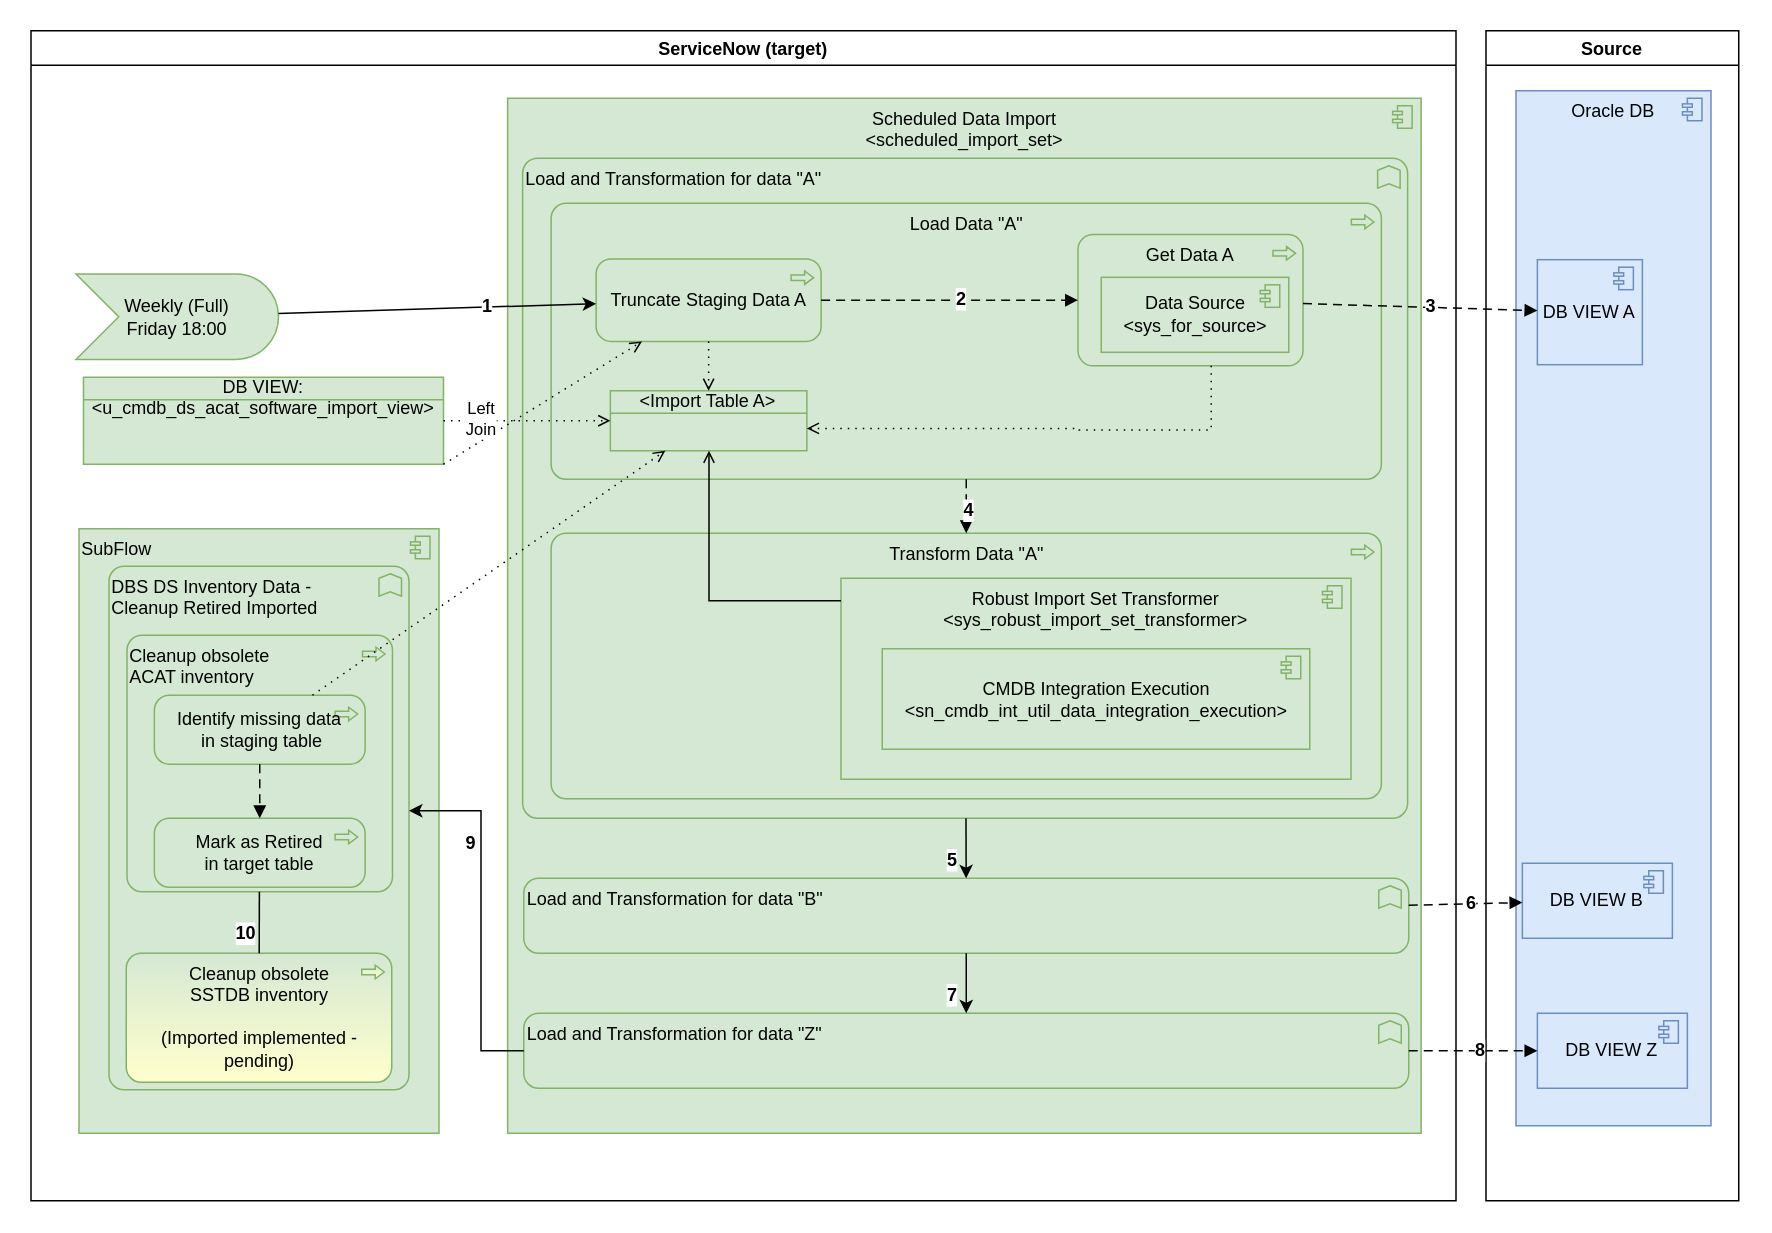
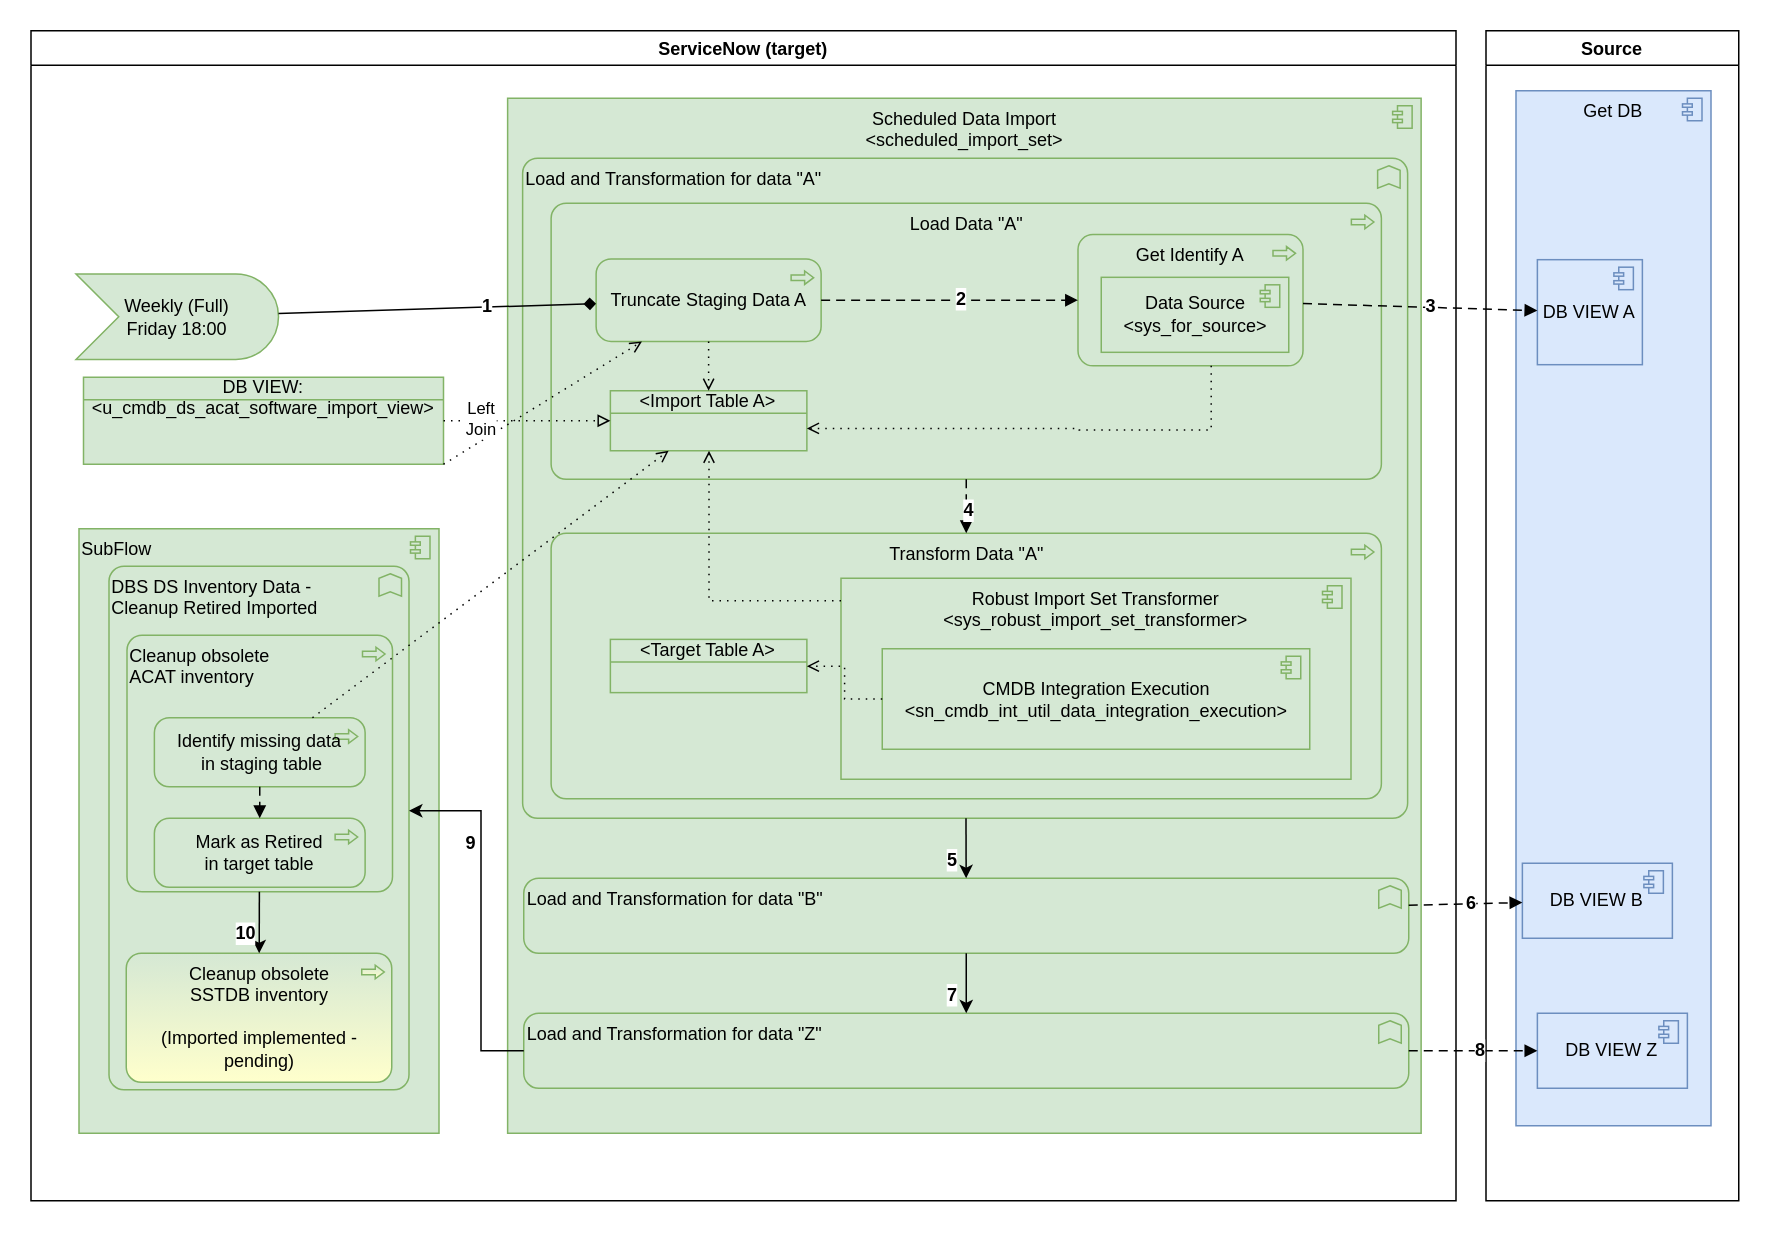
(1613, 112) -> (1613, 112)
(1190, 256) -> (1190, 256)
(584, 304) -> (583, 304)
(599, 421) -> (596, 421)
(709, 594) -> (709, 594)
none -> (708, 666)
none -> (844, 685)
(260, 730) -> (260, 752)
(259, 946) -> (259, 942)
